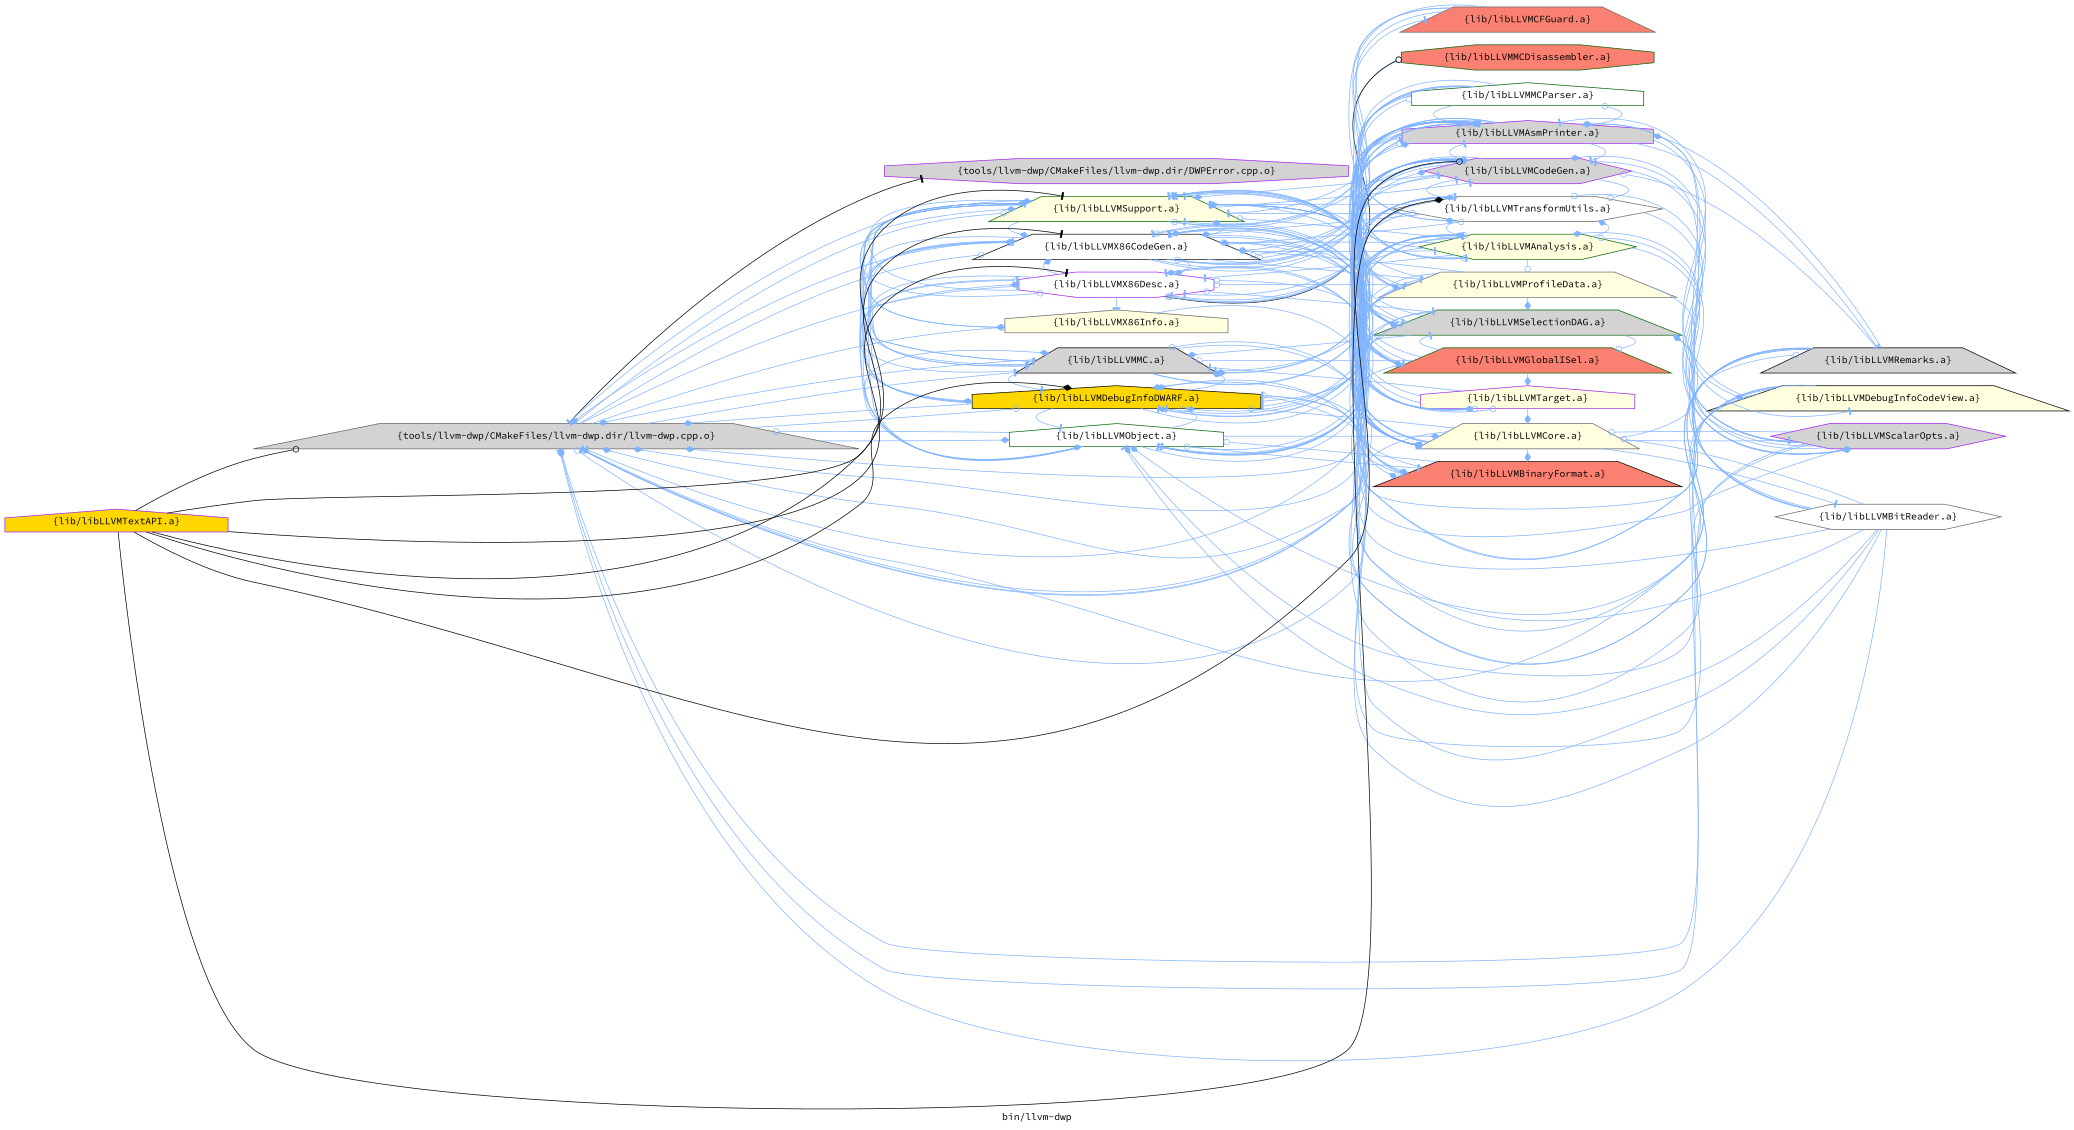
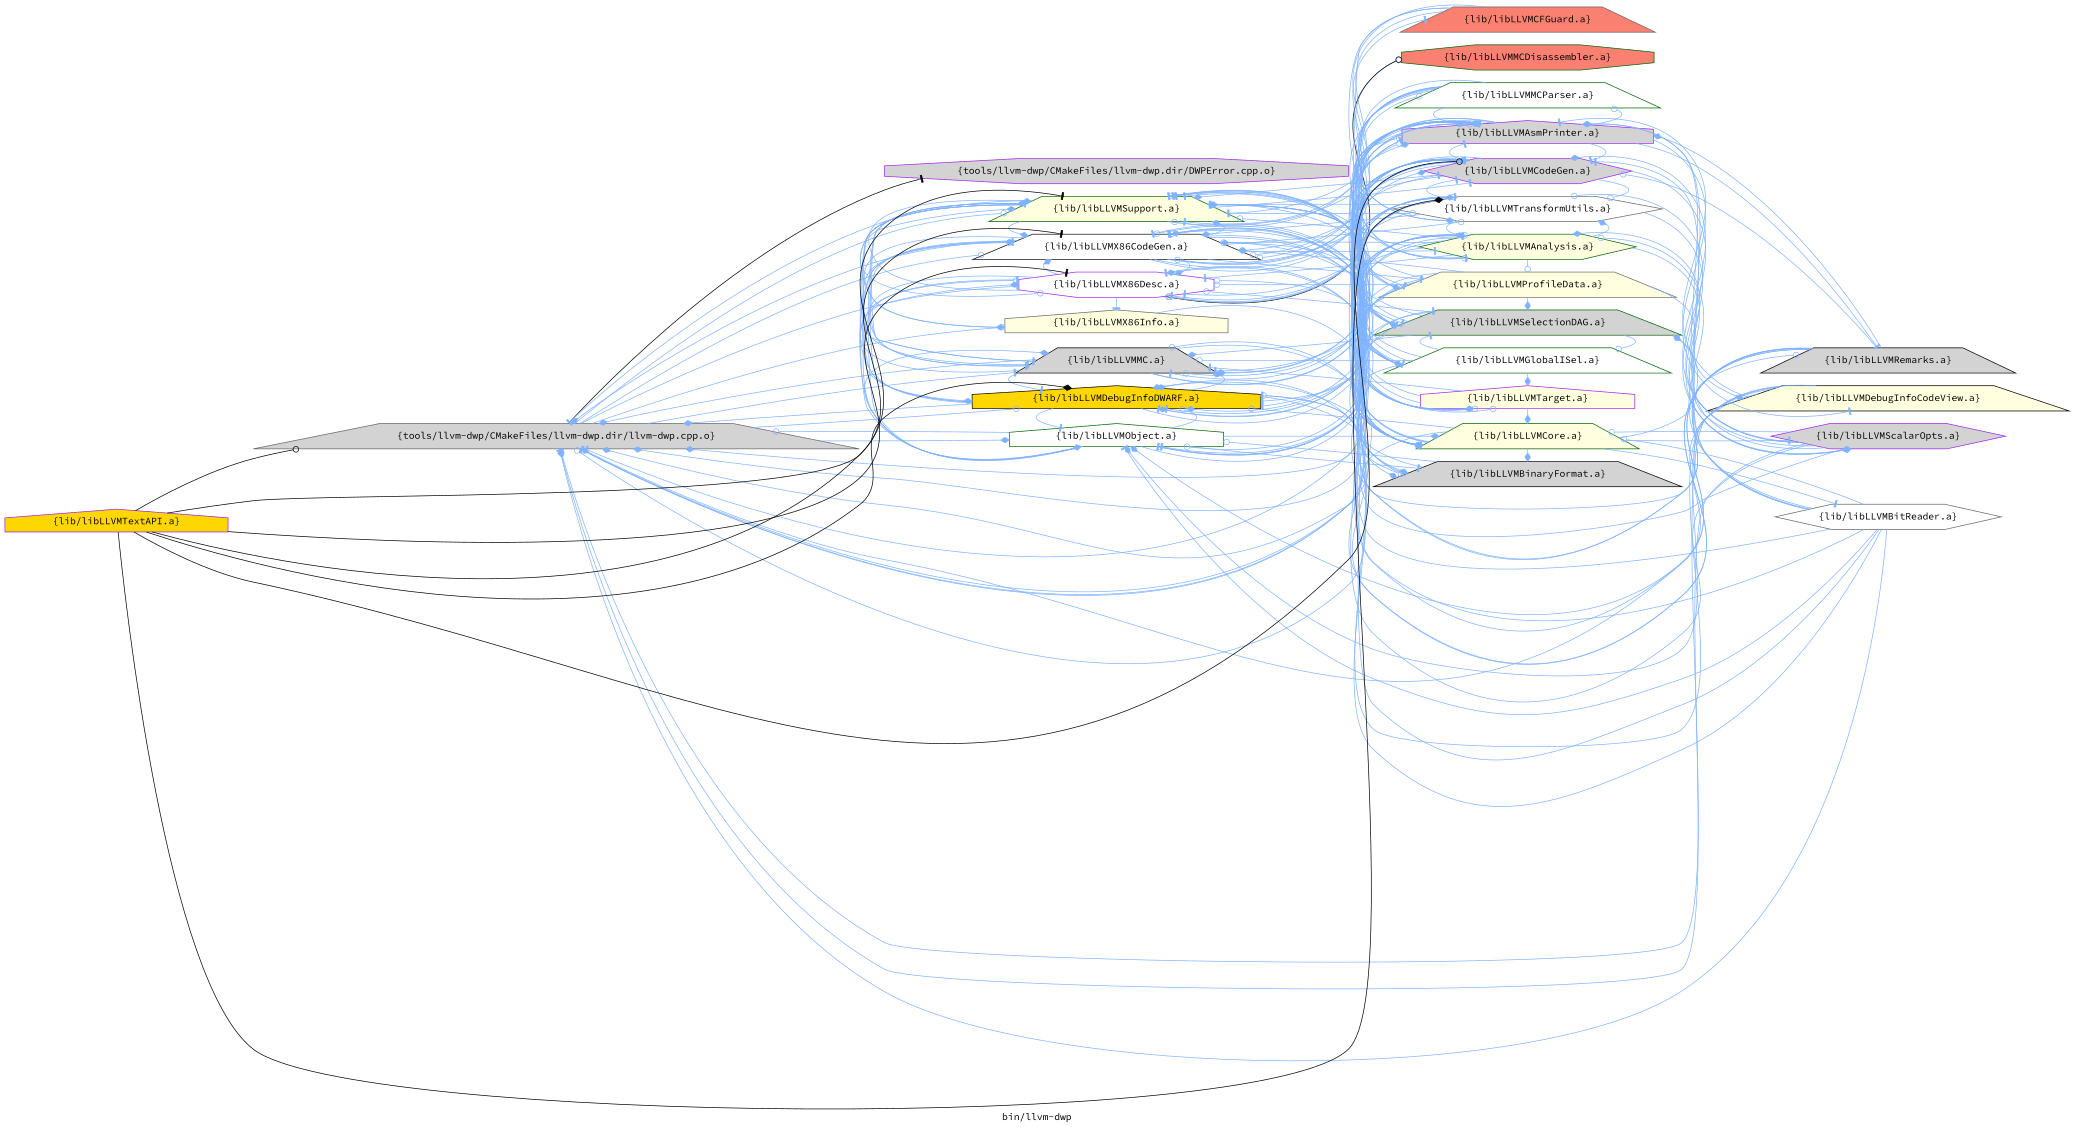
(1528, 95) -> (1528, 95)
none -> (1373, 282)
(1528, 360) -> (1528, 360)
(1363, 393) -> (1346, 343)
(1528, 436) -> (1528, 436)
(1528, 474) -> (1528, 474)
